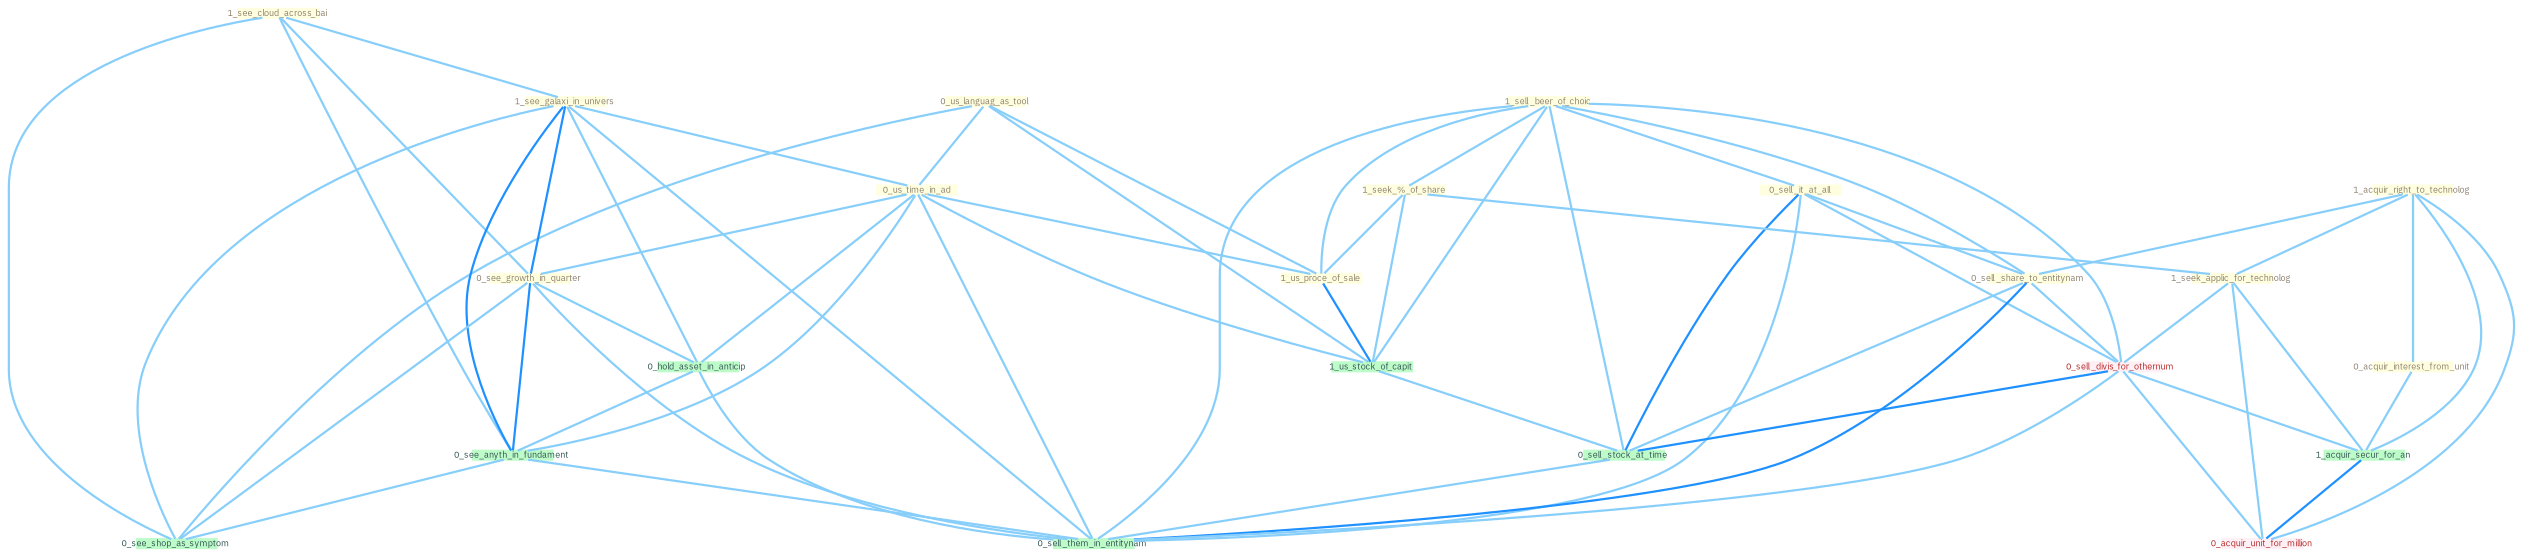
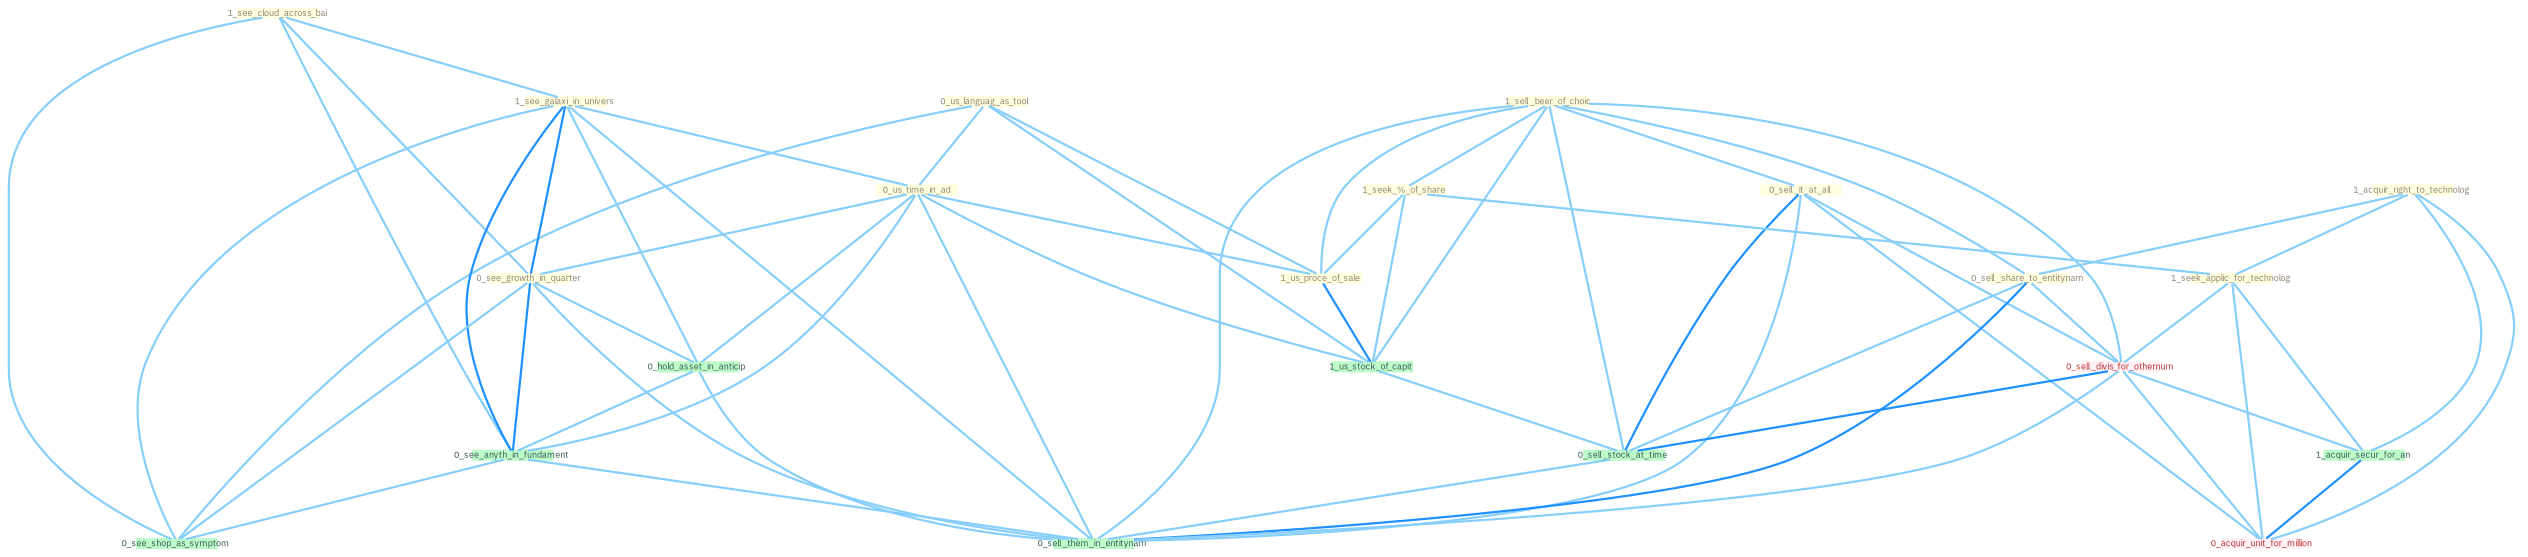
(1899, 228) -> (2032, 367)
(2413, 367) -> none
